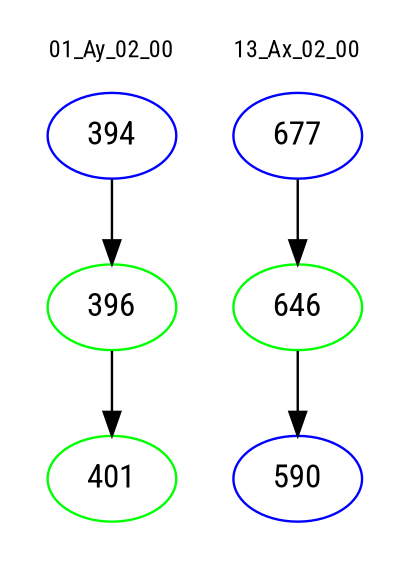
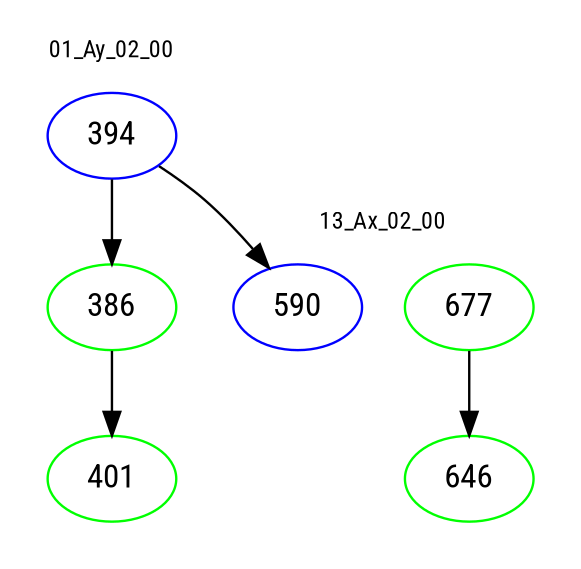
(298, 136) -> (469, 307)
(112, 307) -> (112, 307)
(298, 381) -> (230, 224)
